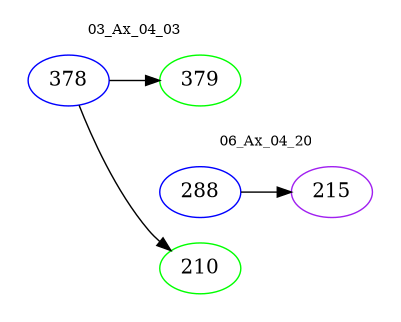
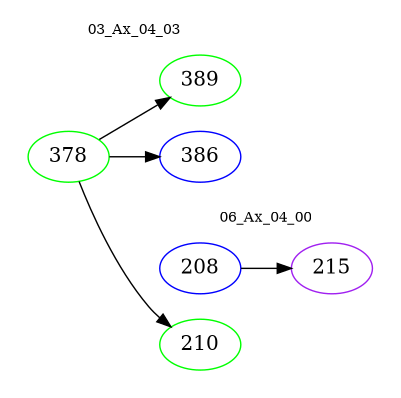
(69, 81) -> (69, 157)
(200, 81) -> (200, 81)
(266, 142) -> (266, 218)
none -> (200, 157)
(200, 192) -> (200, 268)
